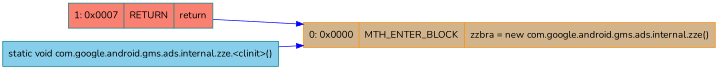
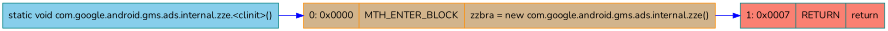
(255, 22) -> (724, 16)
